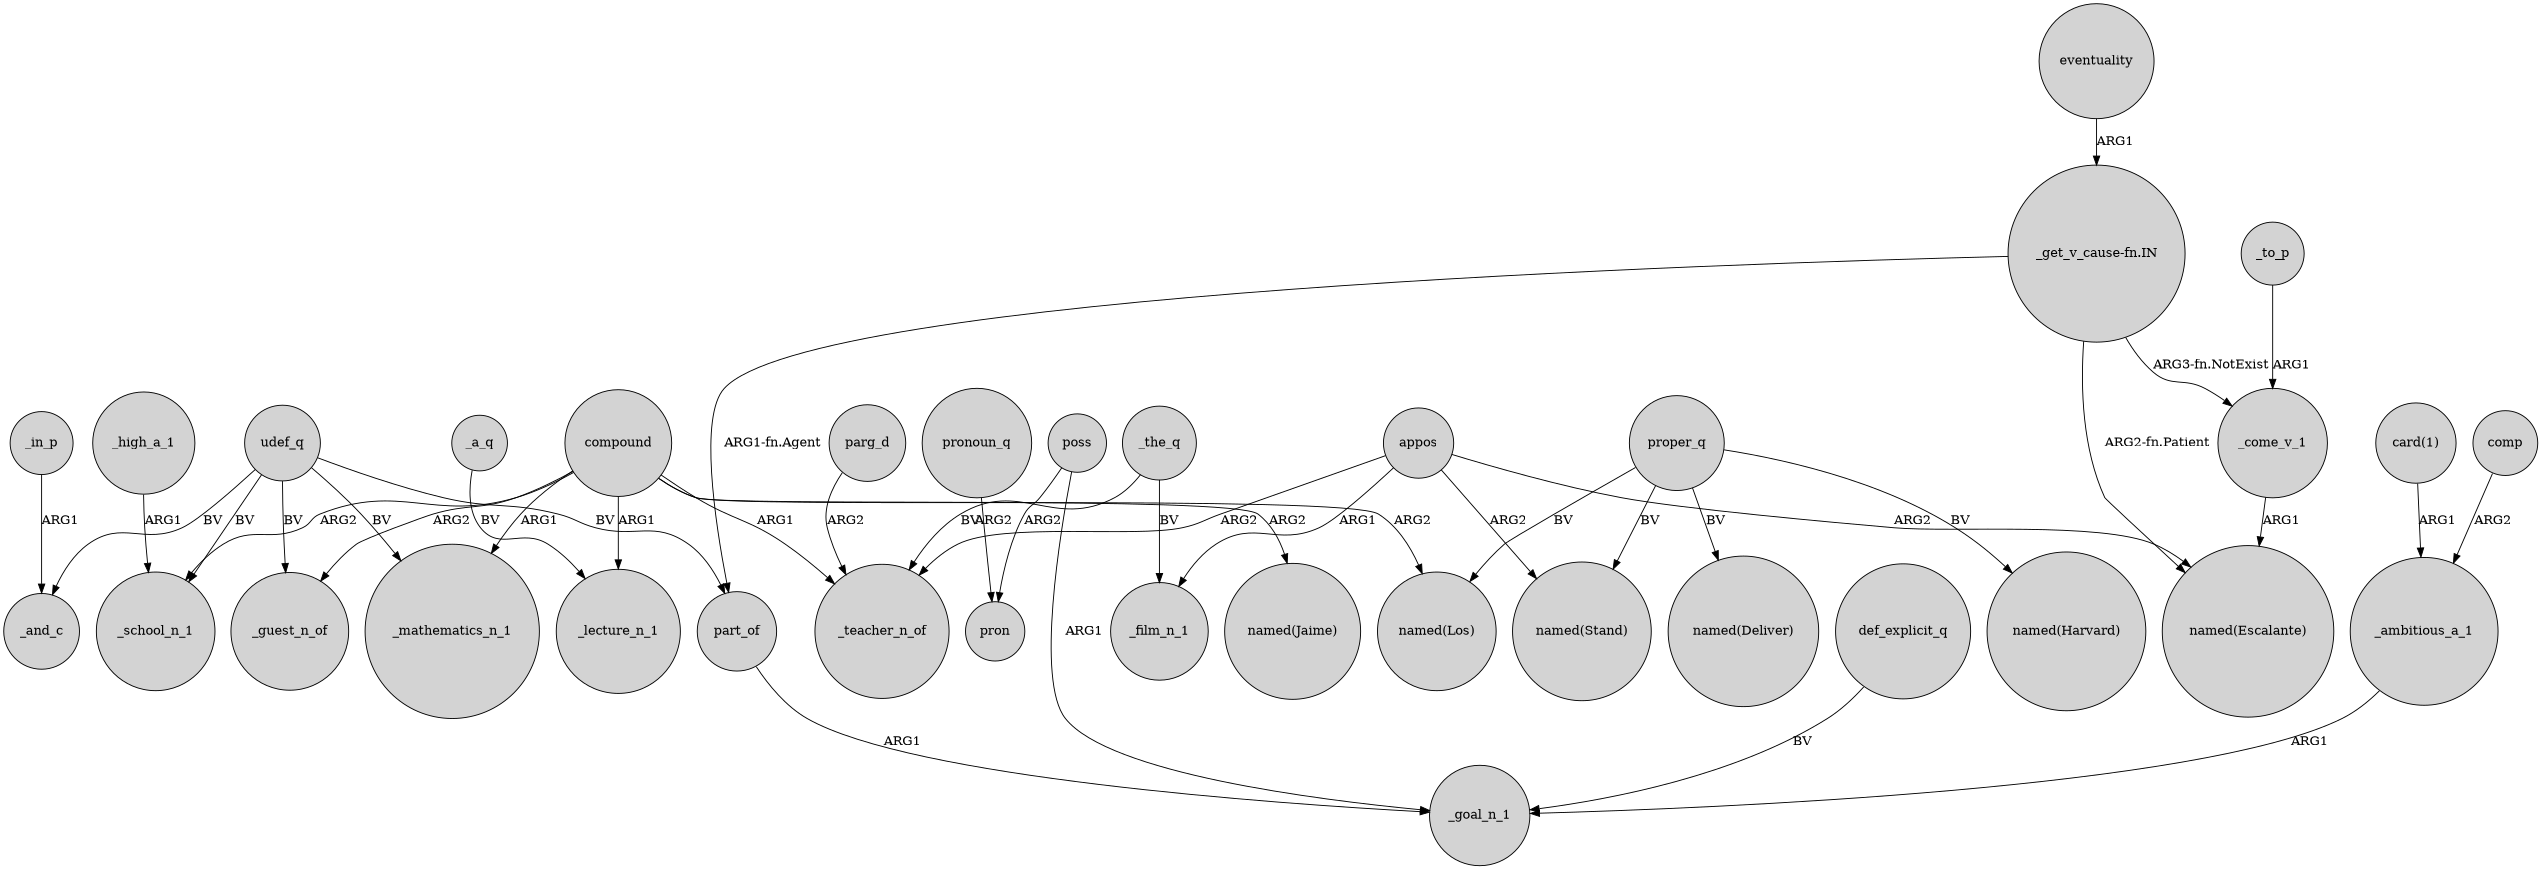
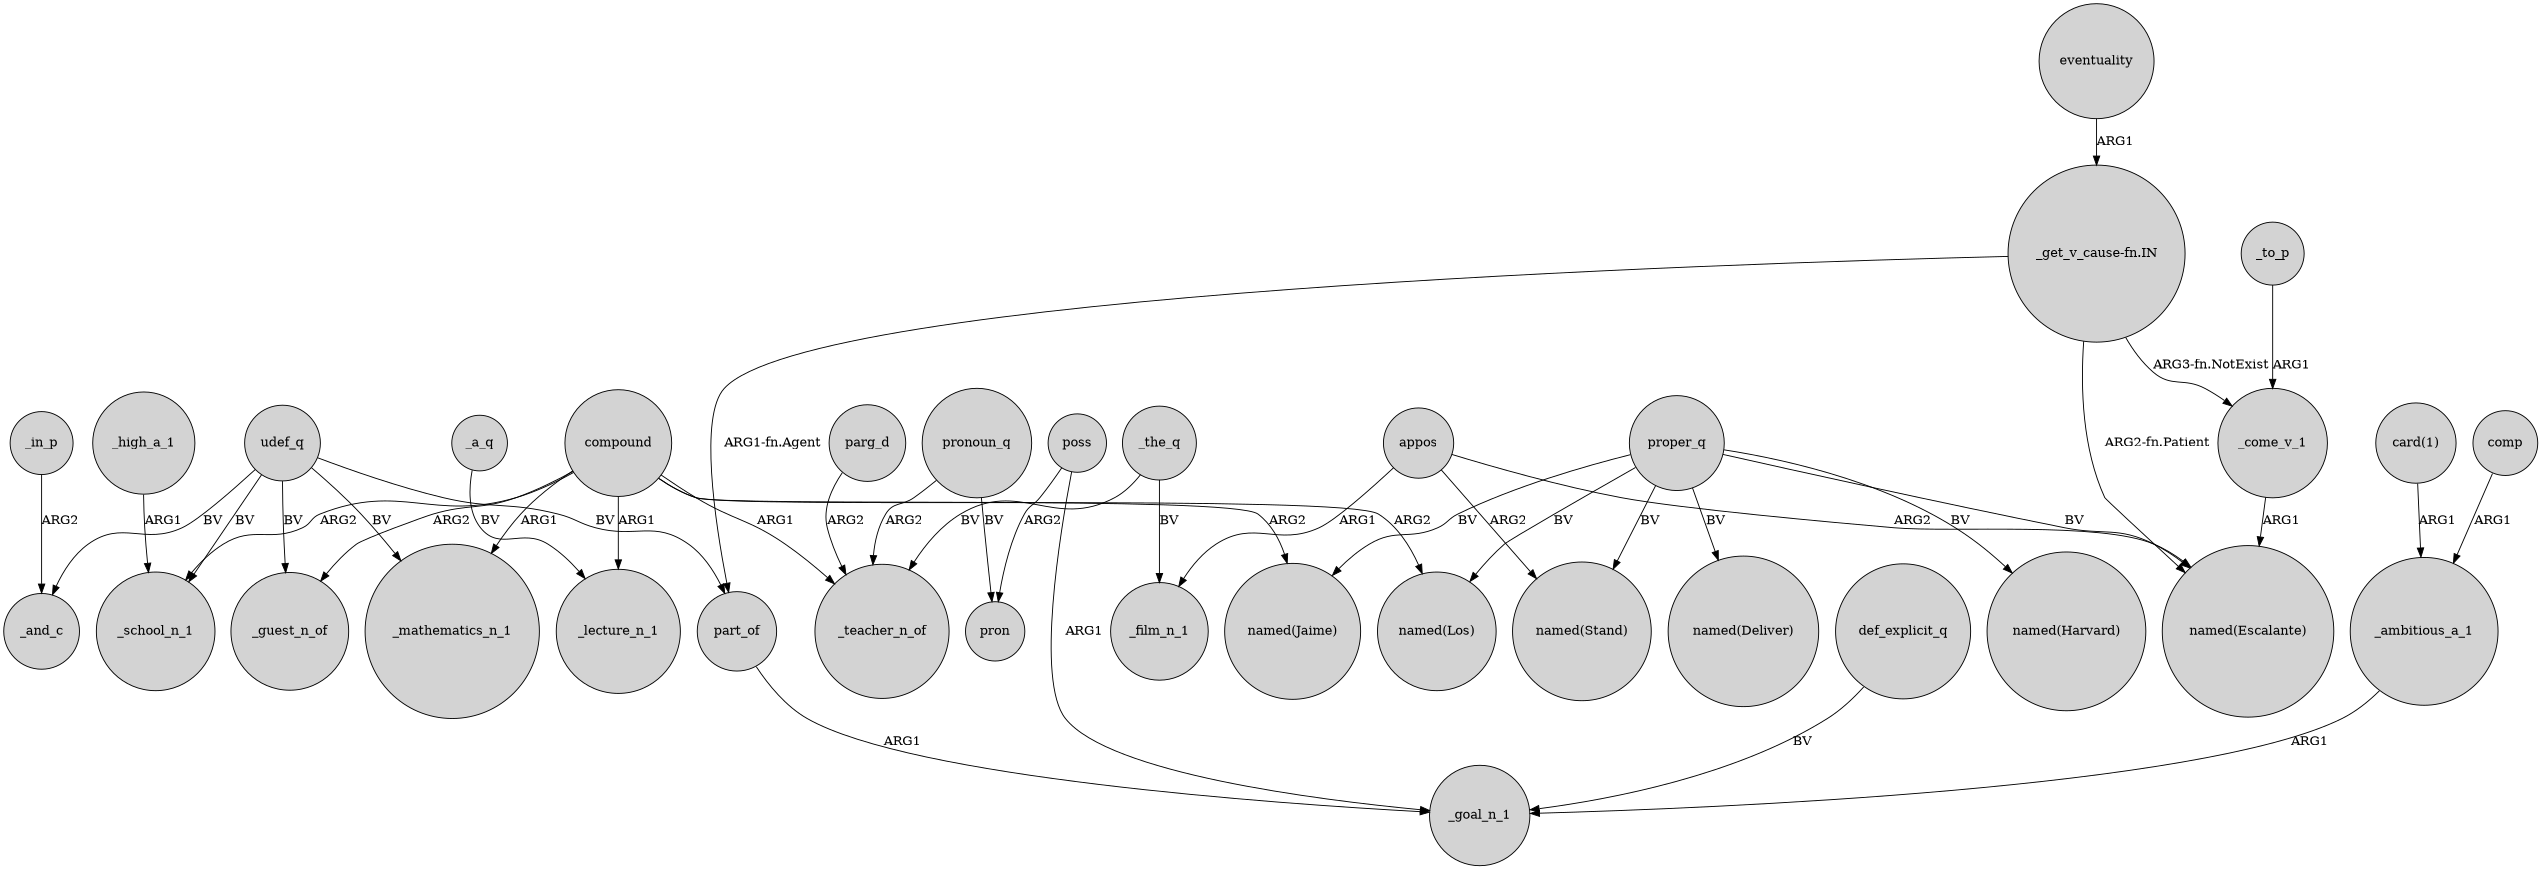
none -> (1480, 504)
none -> (1955, 505)
(60, 521) -> (60, 521)
(994, 521) -> (994, 521)
(2493, 521) -> (2493, 521)
(1169, 529) -> (890, 509)
